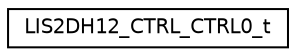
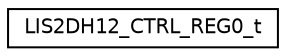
(148, 28) -> (143, 28)
